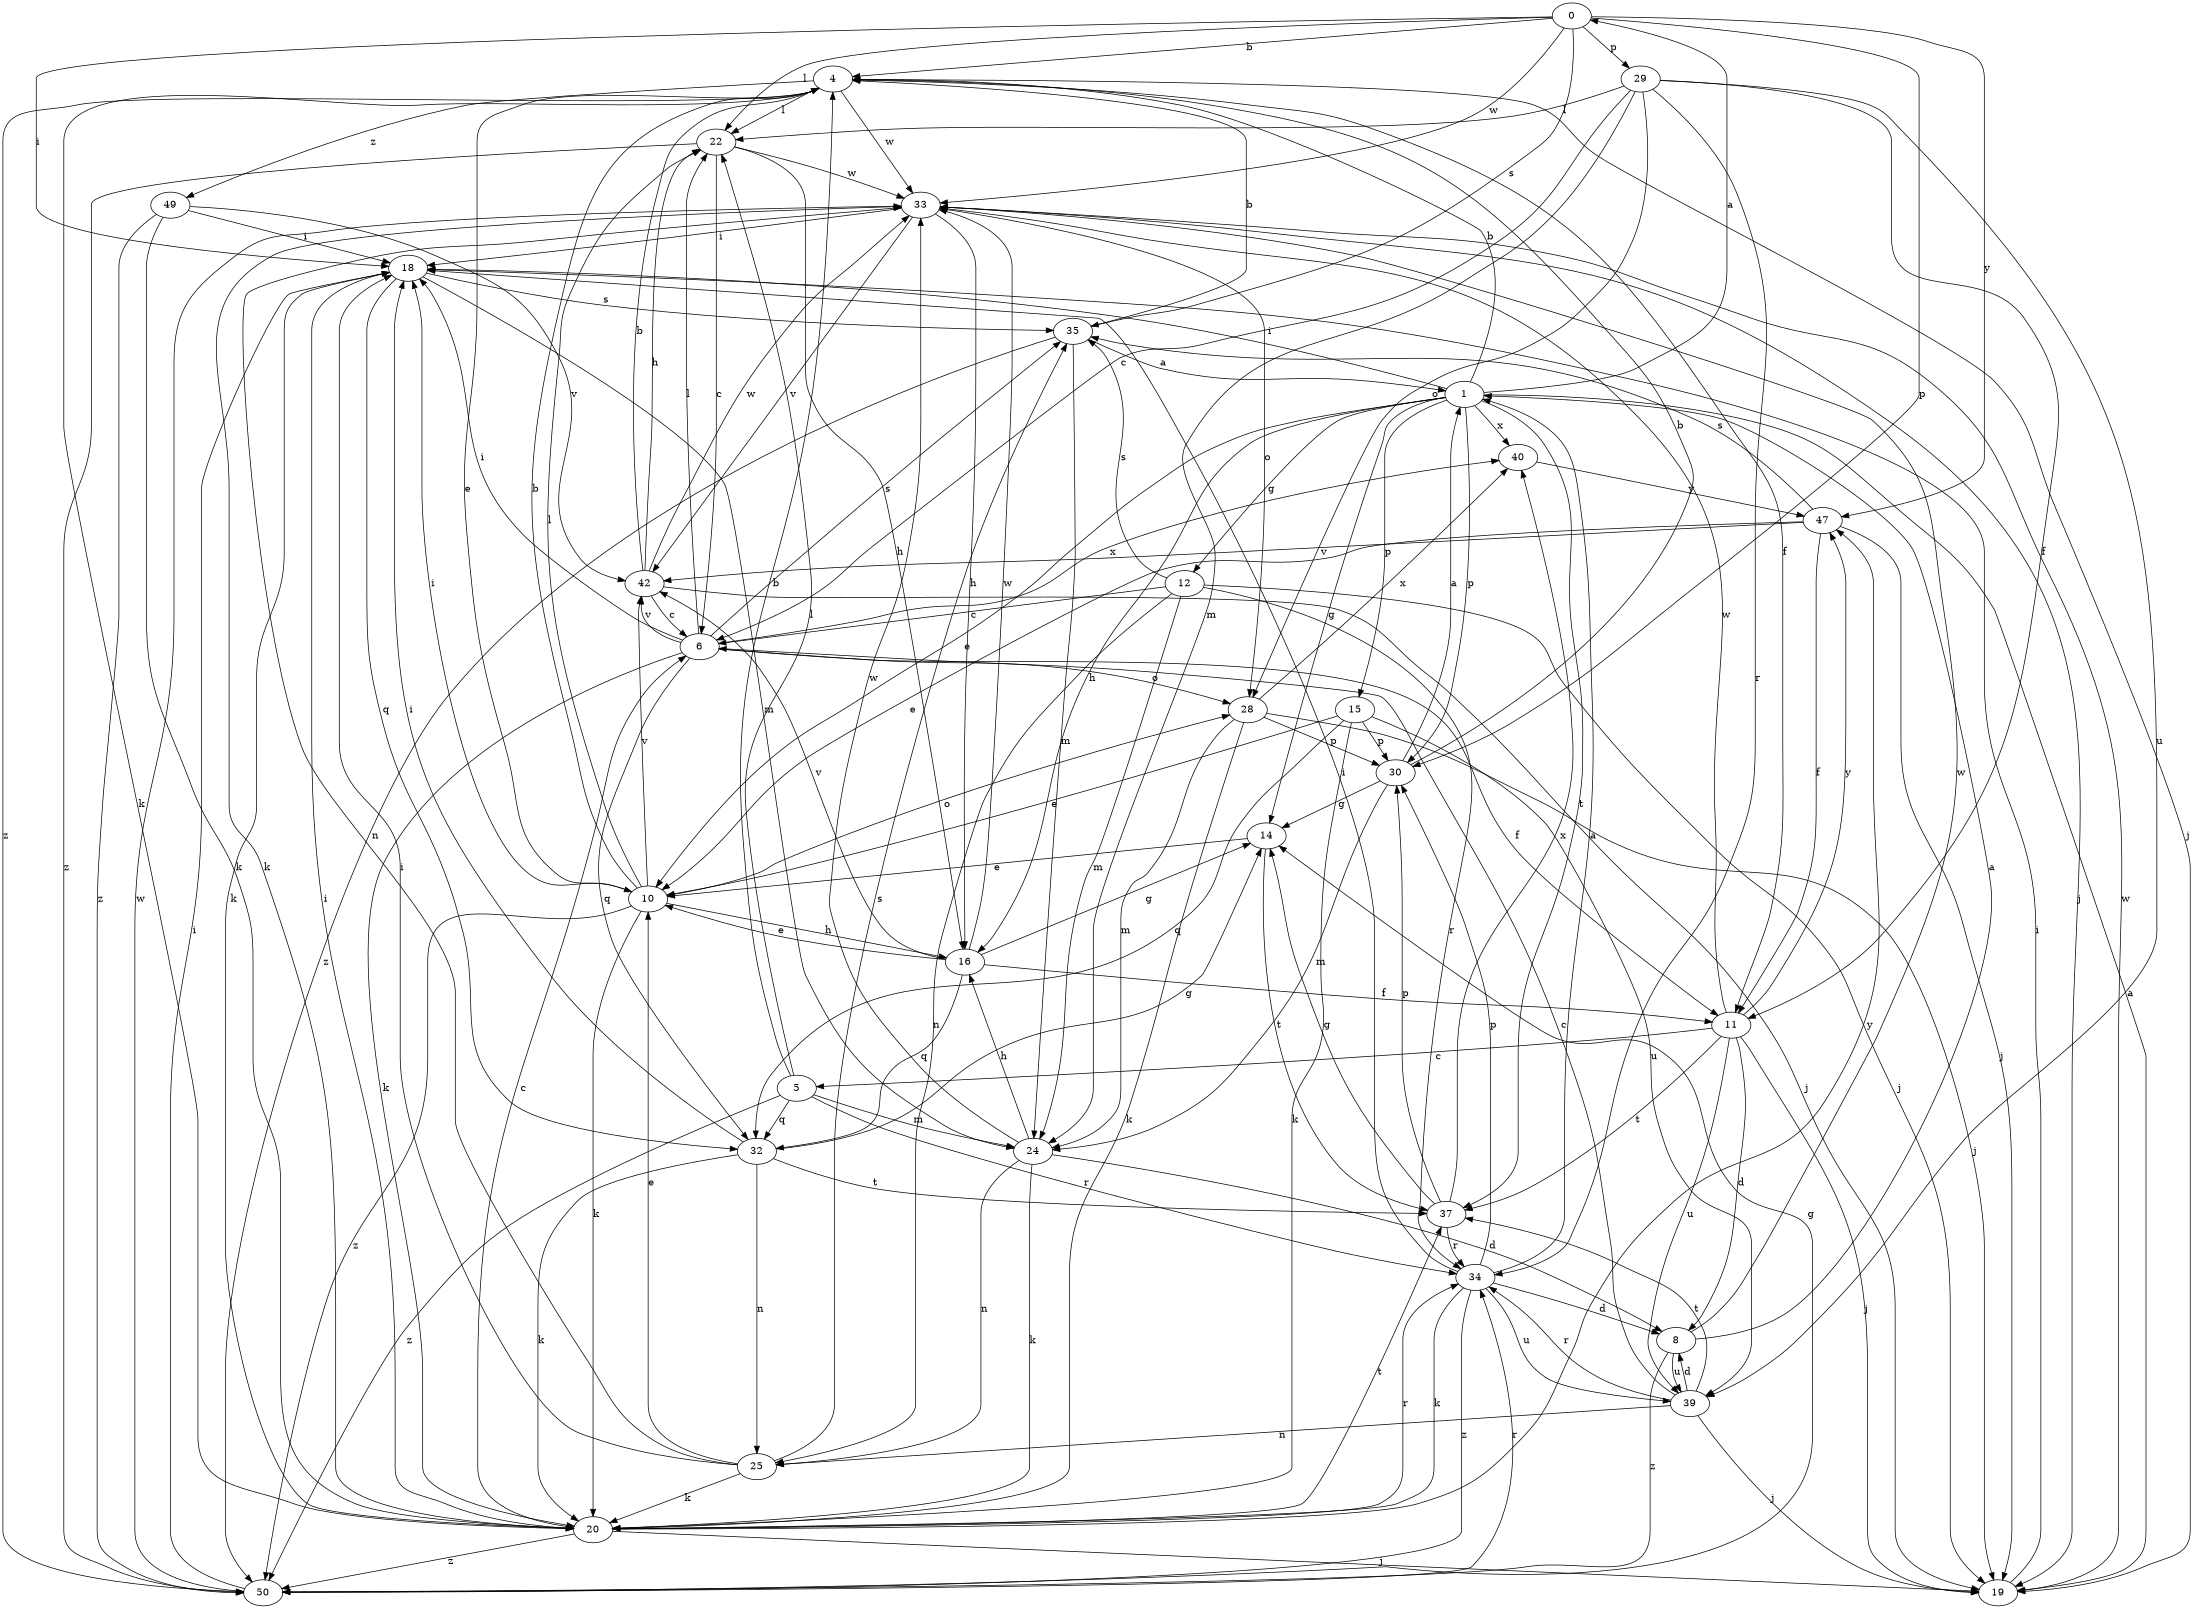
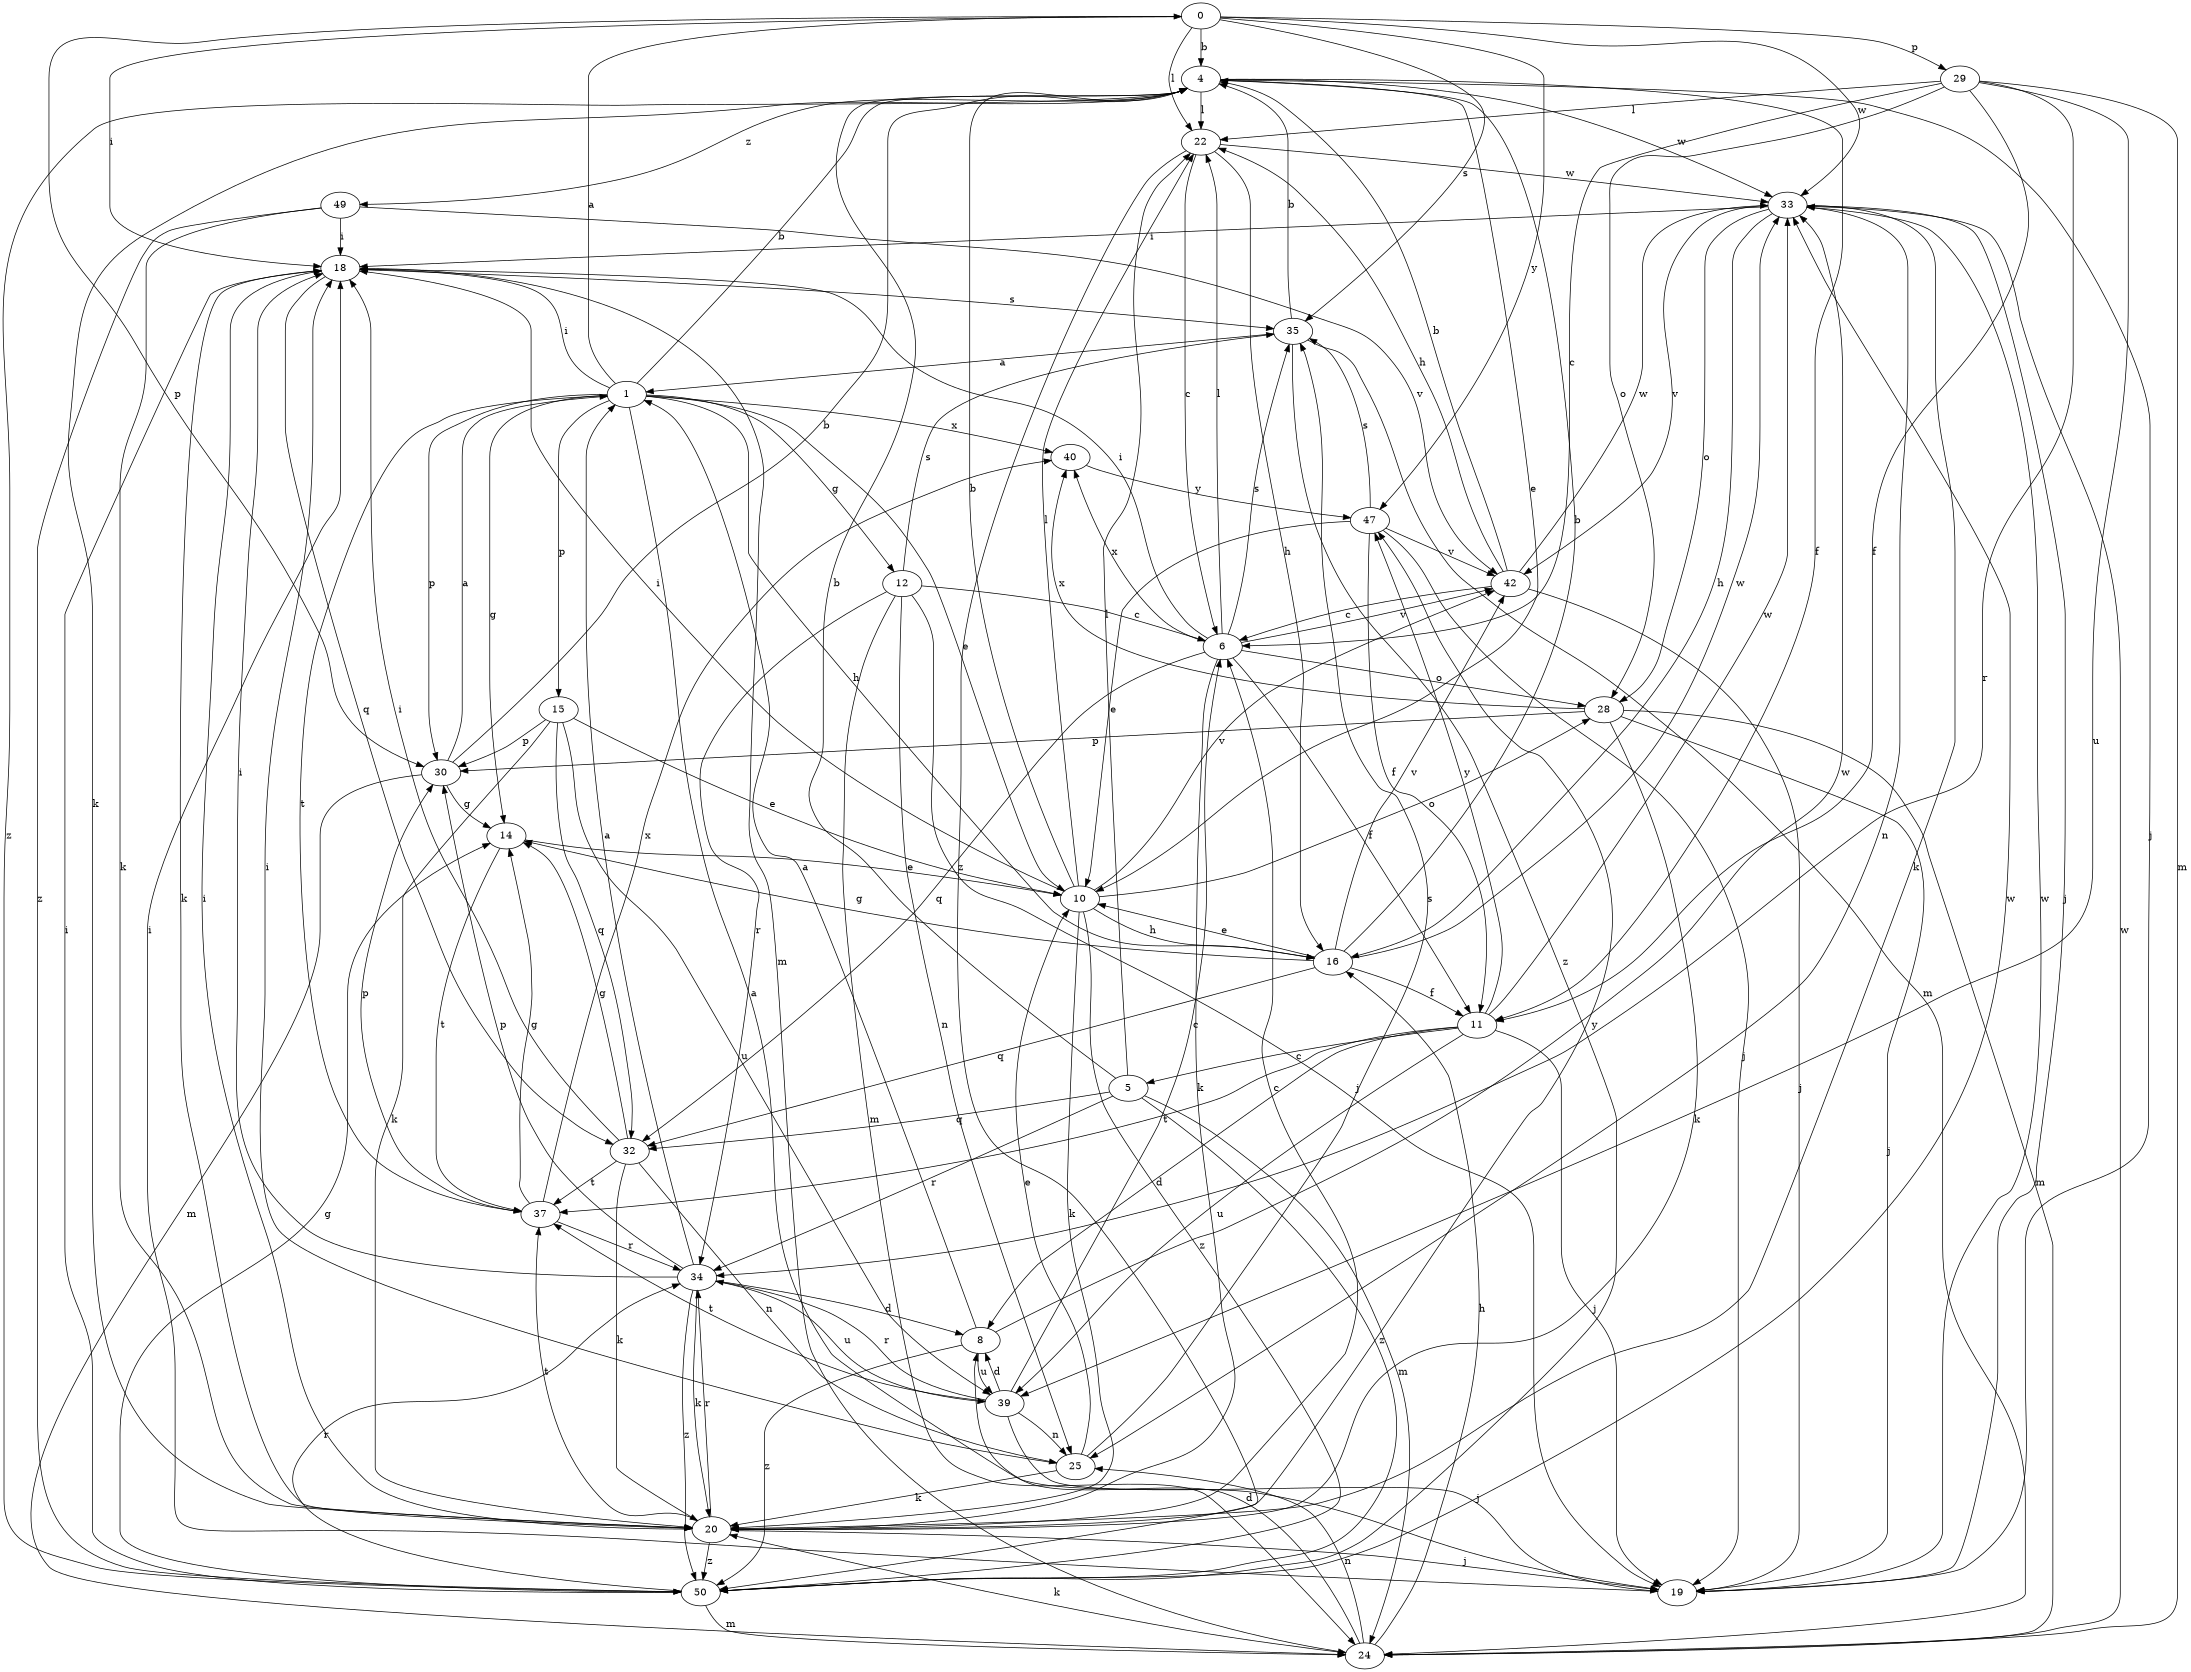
none -> (1565, 400)
(274, 637) -> (1807, 977)
none -> (999, 1647)
